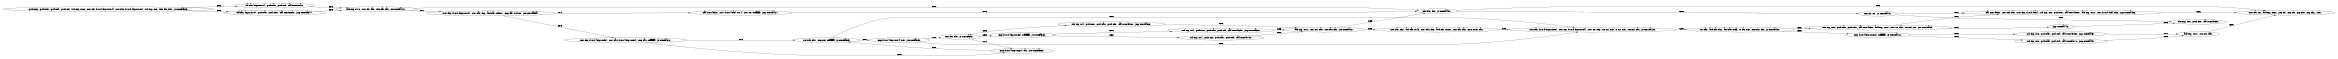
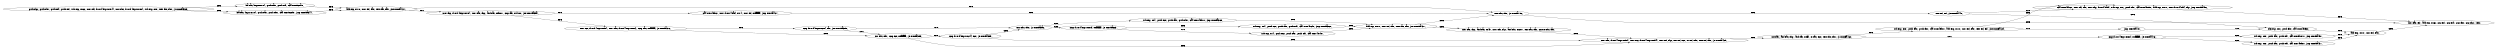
(1437, 11) -> (1509, 14)
none -> (2329, 31)
(990, 44) -> (933, 28)
